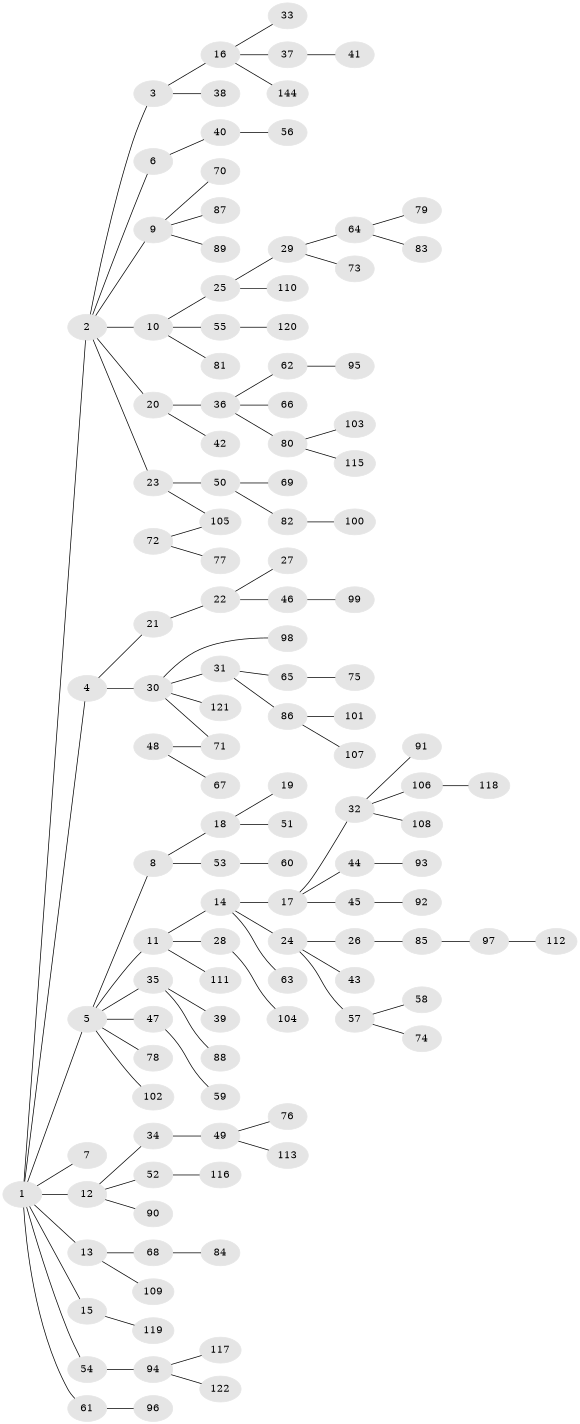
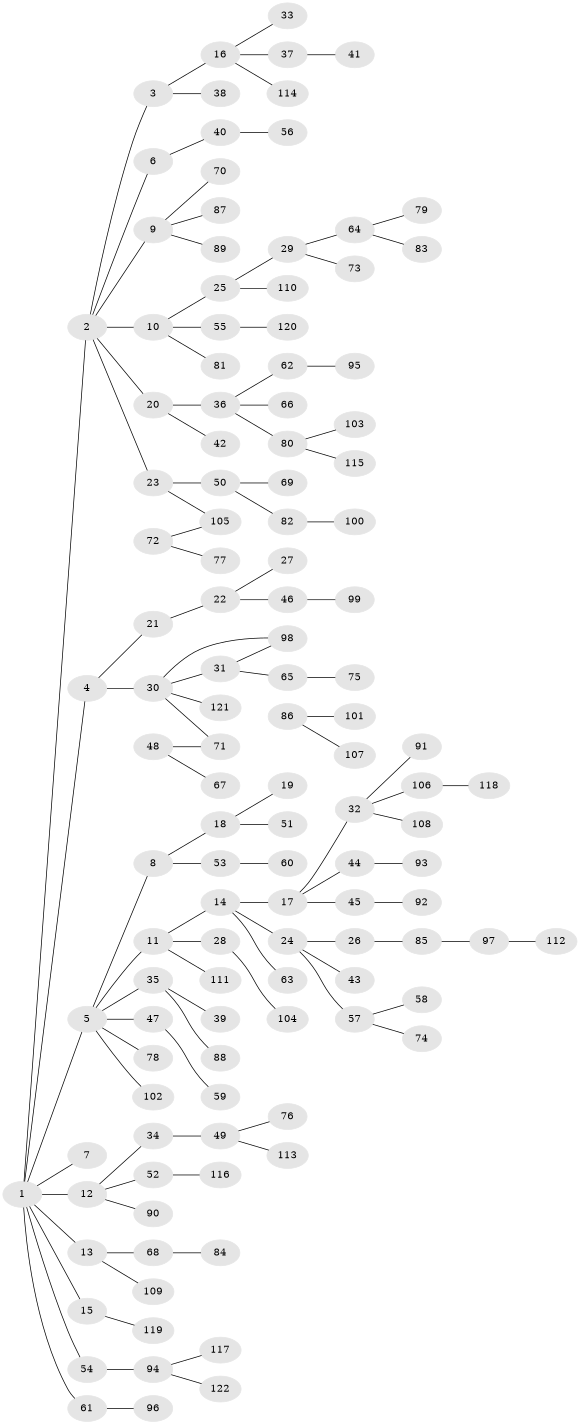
(288, 94) -> (288, 94)
(254, 693) -> (254, 654)
